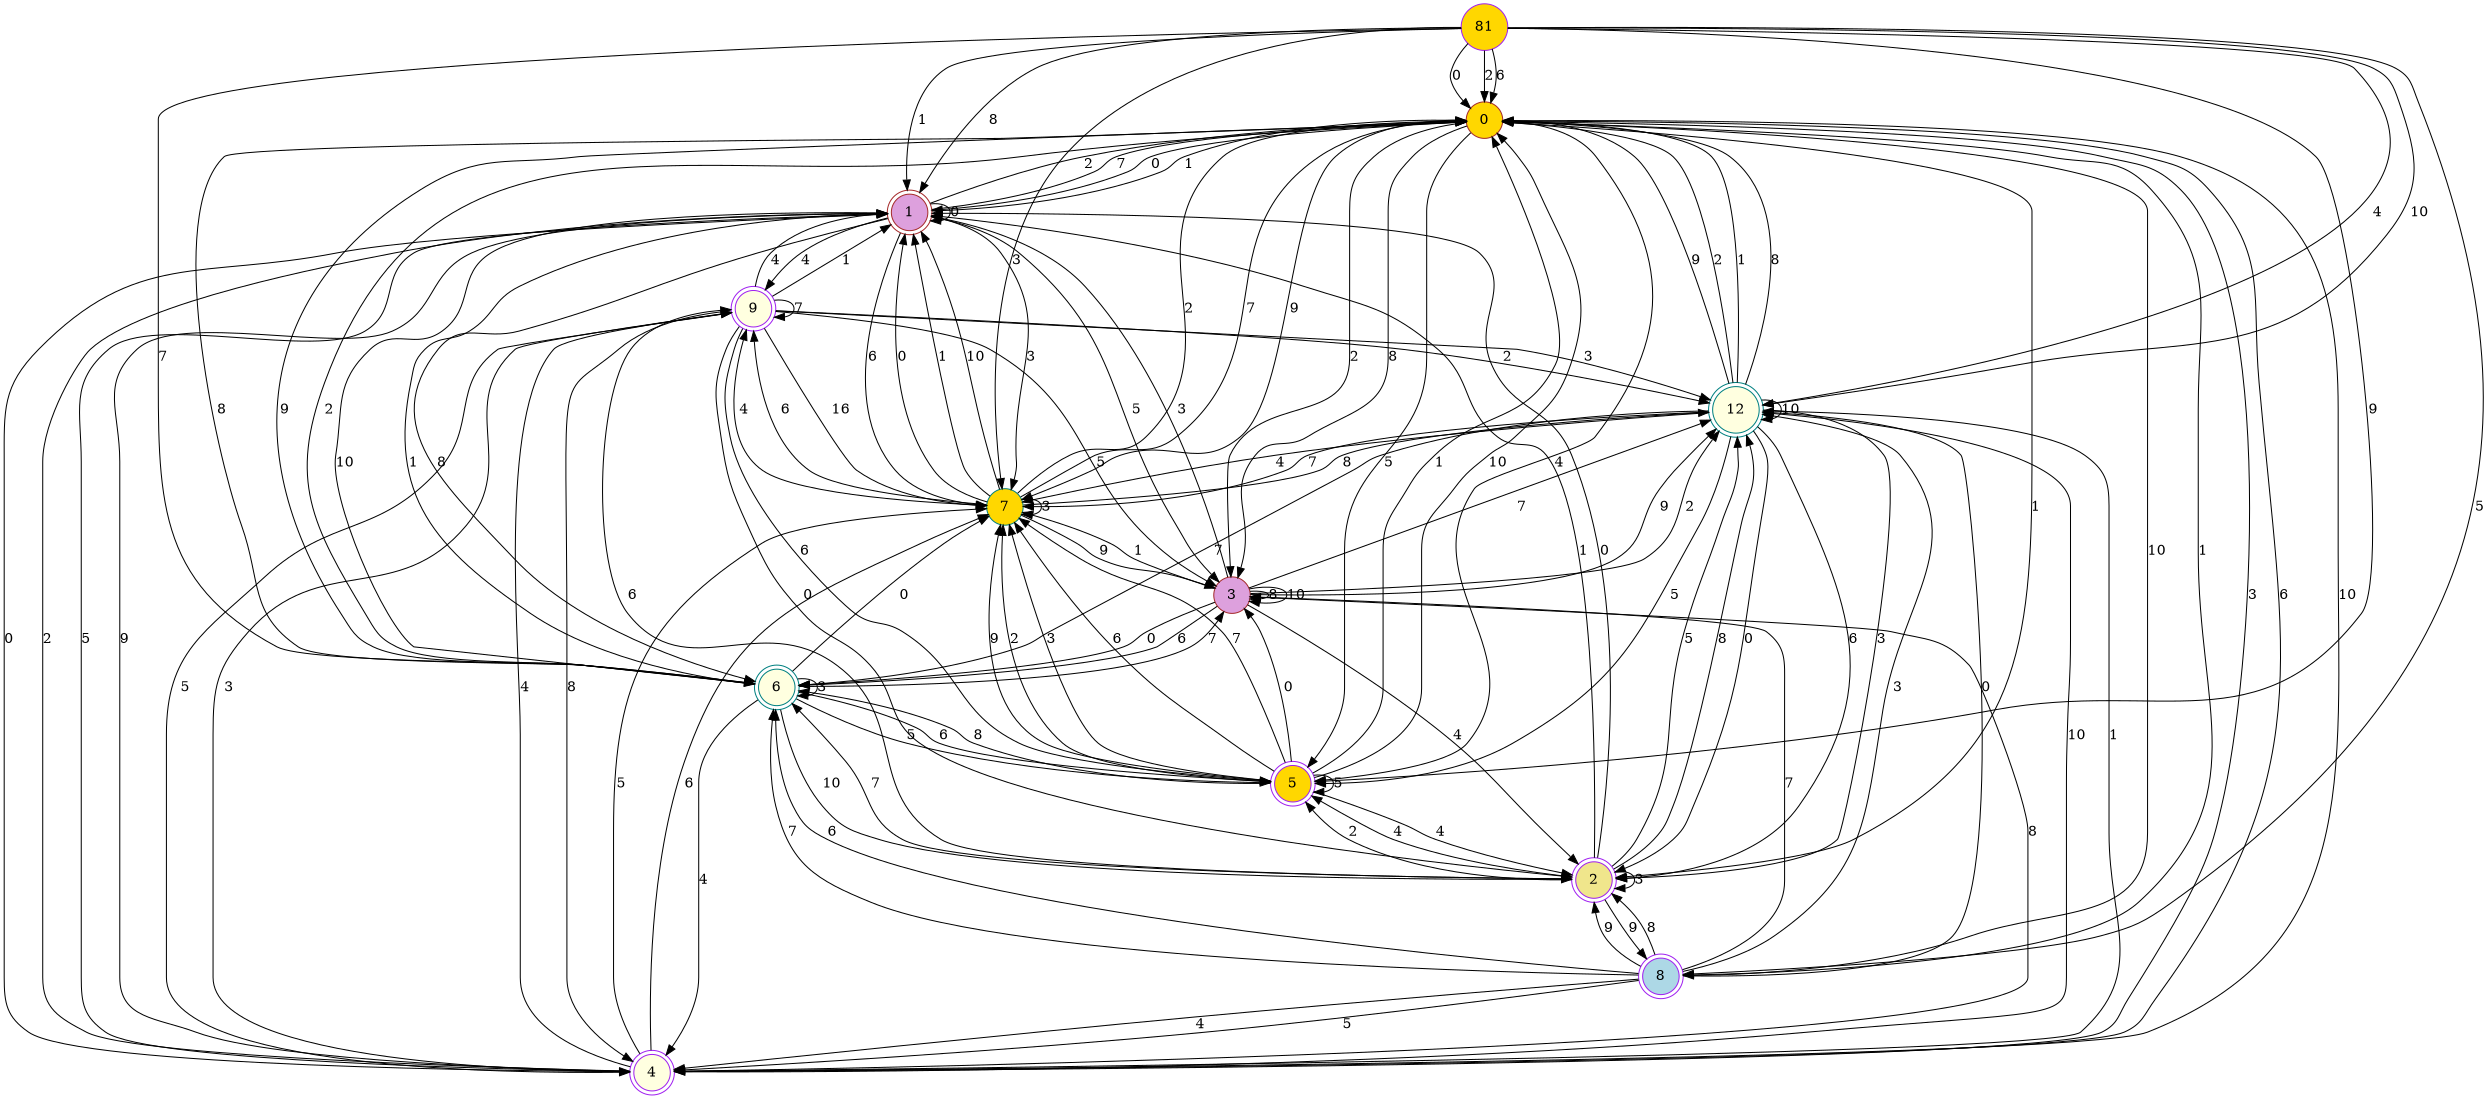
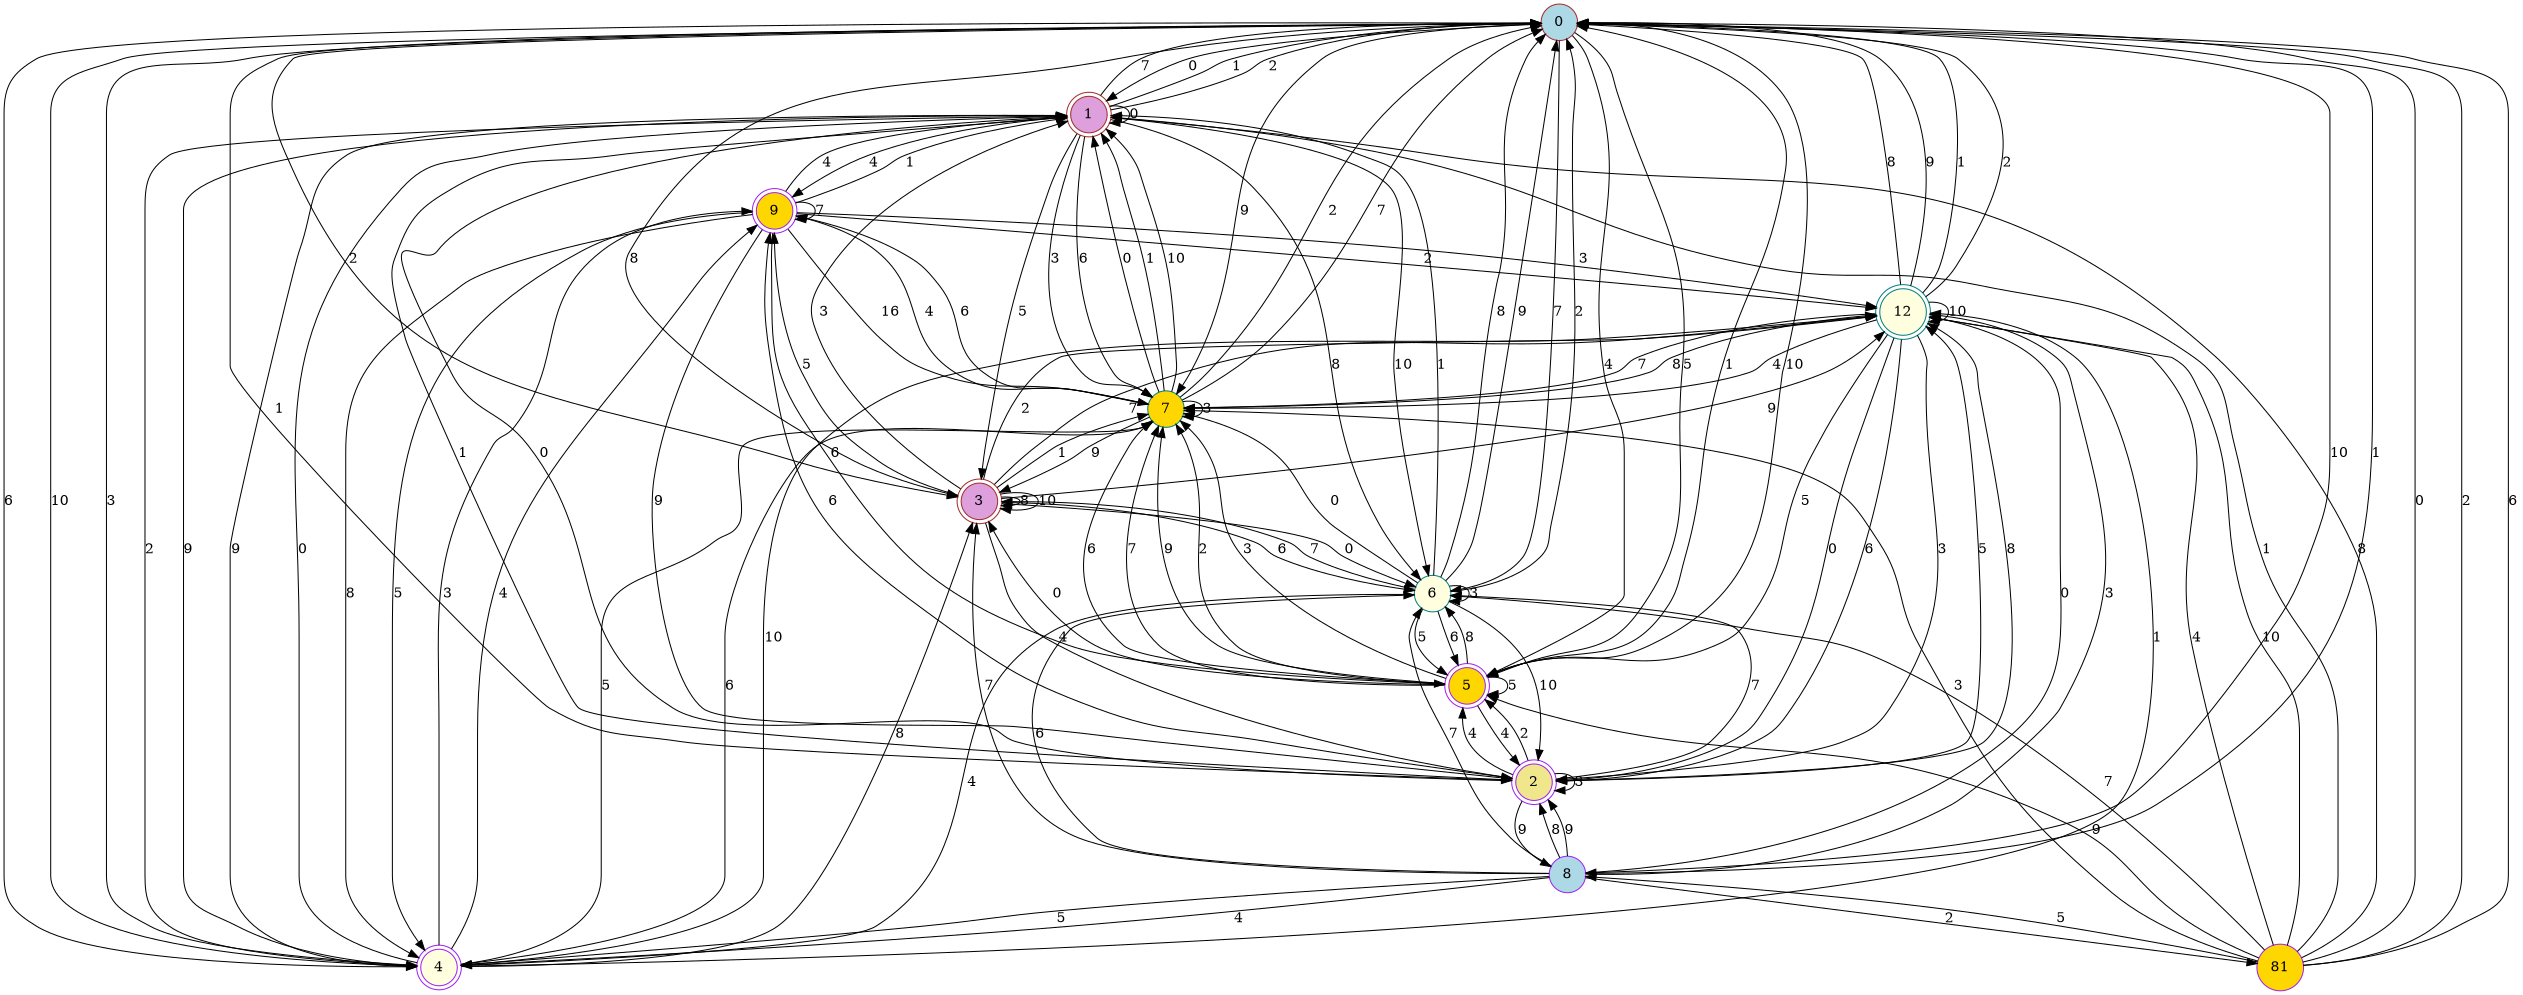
(1484, 120) -> (1559, 22)
(753, 309) -> (775, 211)
(1032, 380) -> (820, 404)
(1252, 524) -> (1553, 321)
(808, 595) -> (659, 501)
(1232, 595) -> (979, 501)
(86, 639) -> (236, 550)
(777, 687) -> (1433, 594)
none -> (1916, 920)
(1661, 976) -> (1567, 874)
